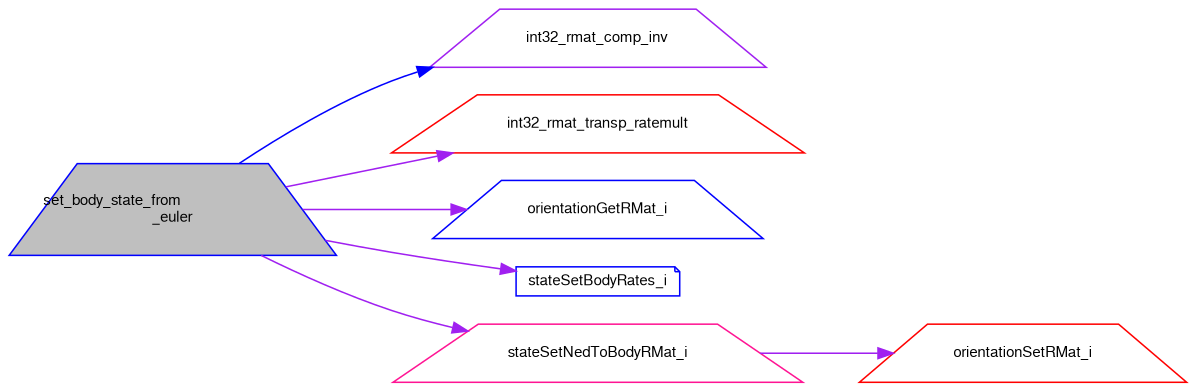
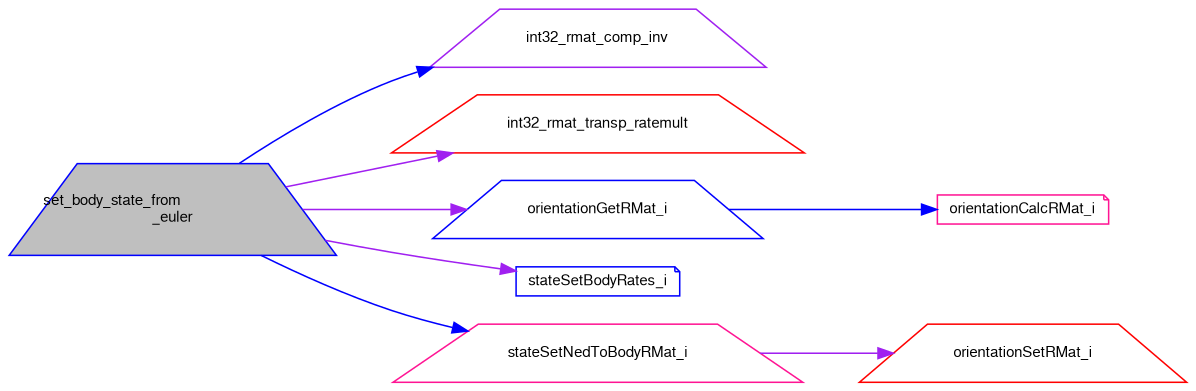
none -> (1023, 209)
(355, 297) -> (355, 297)
